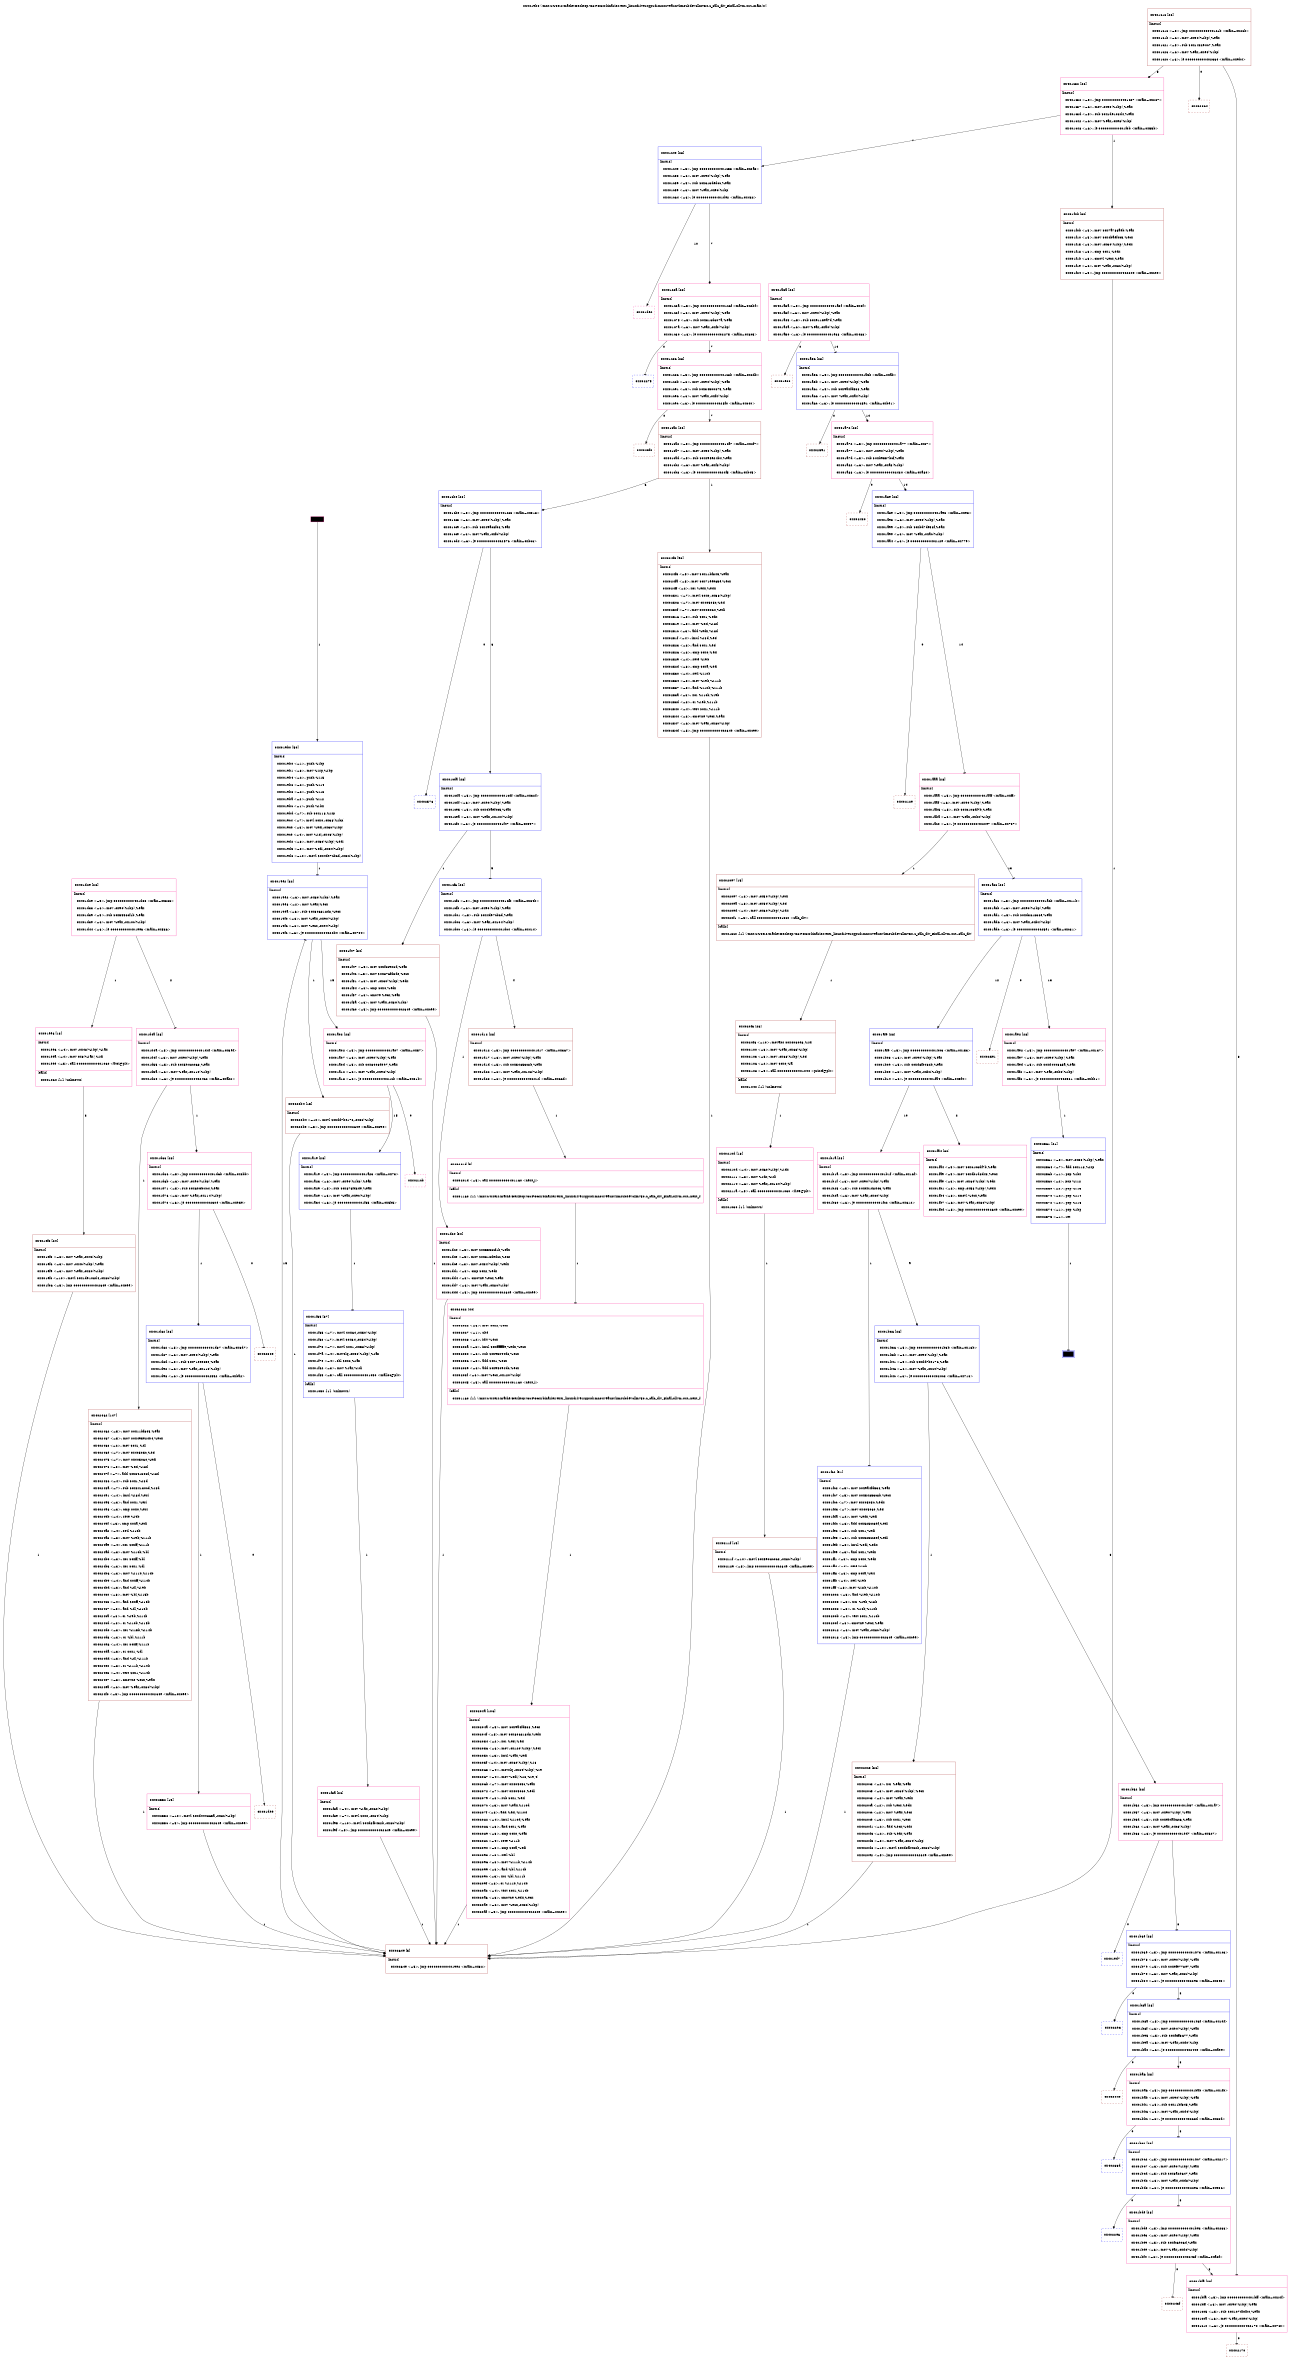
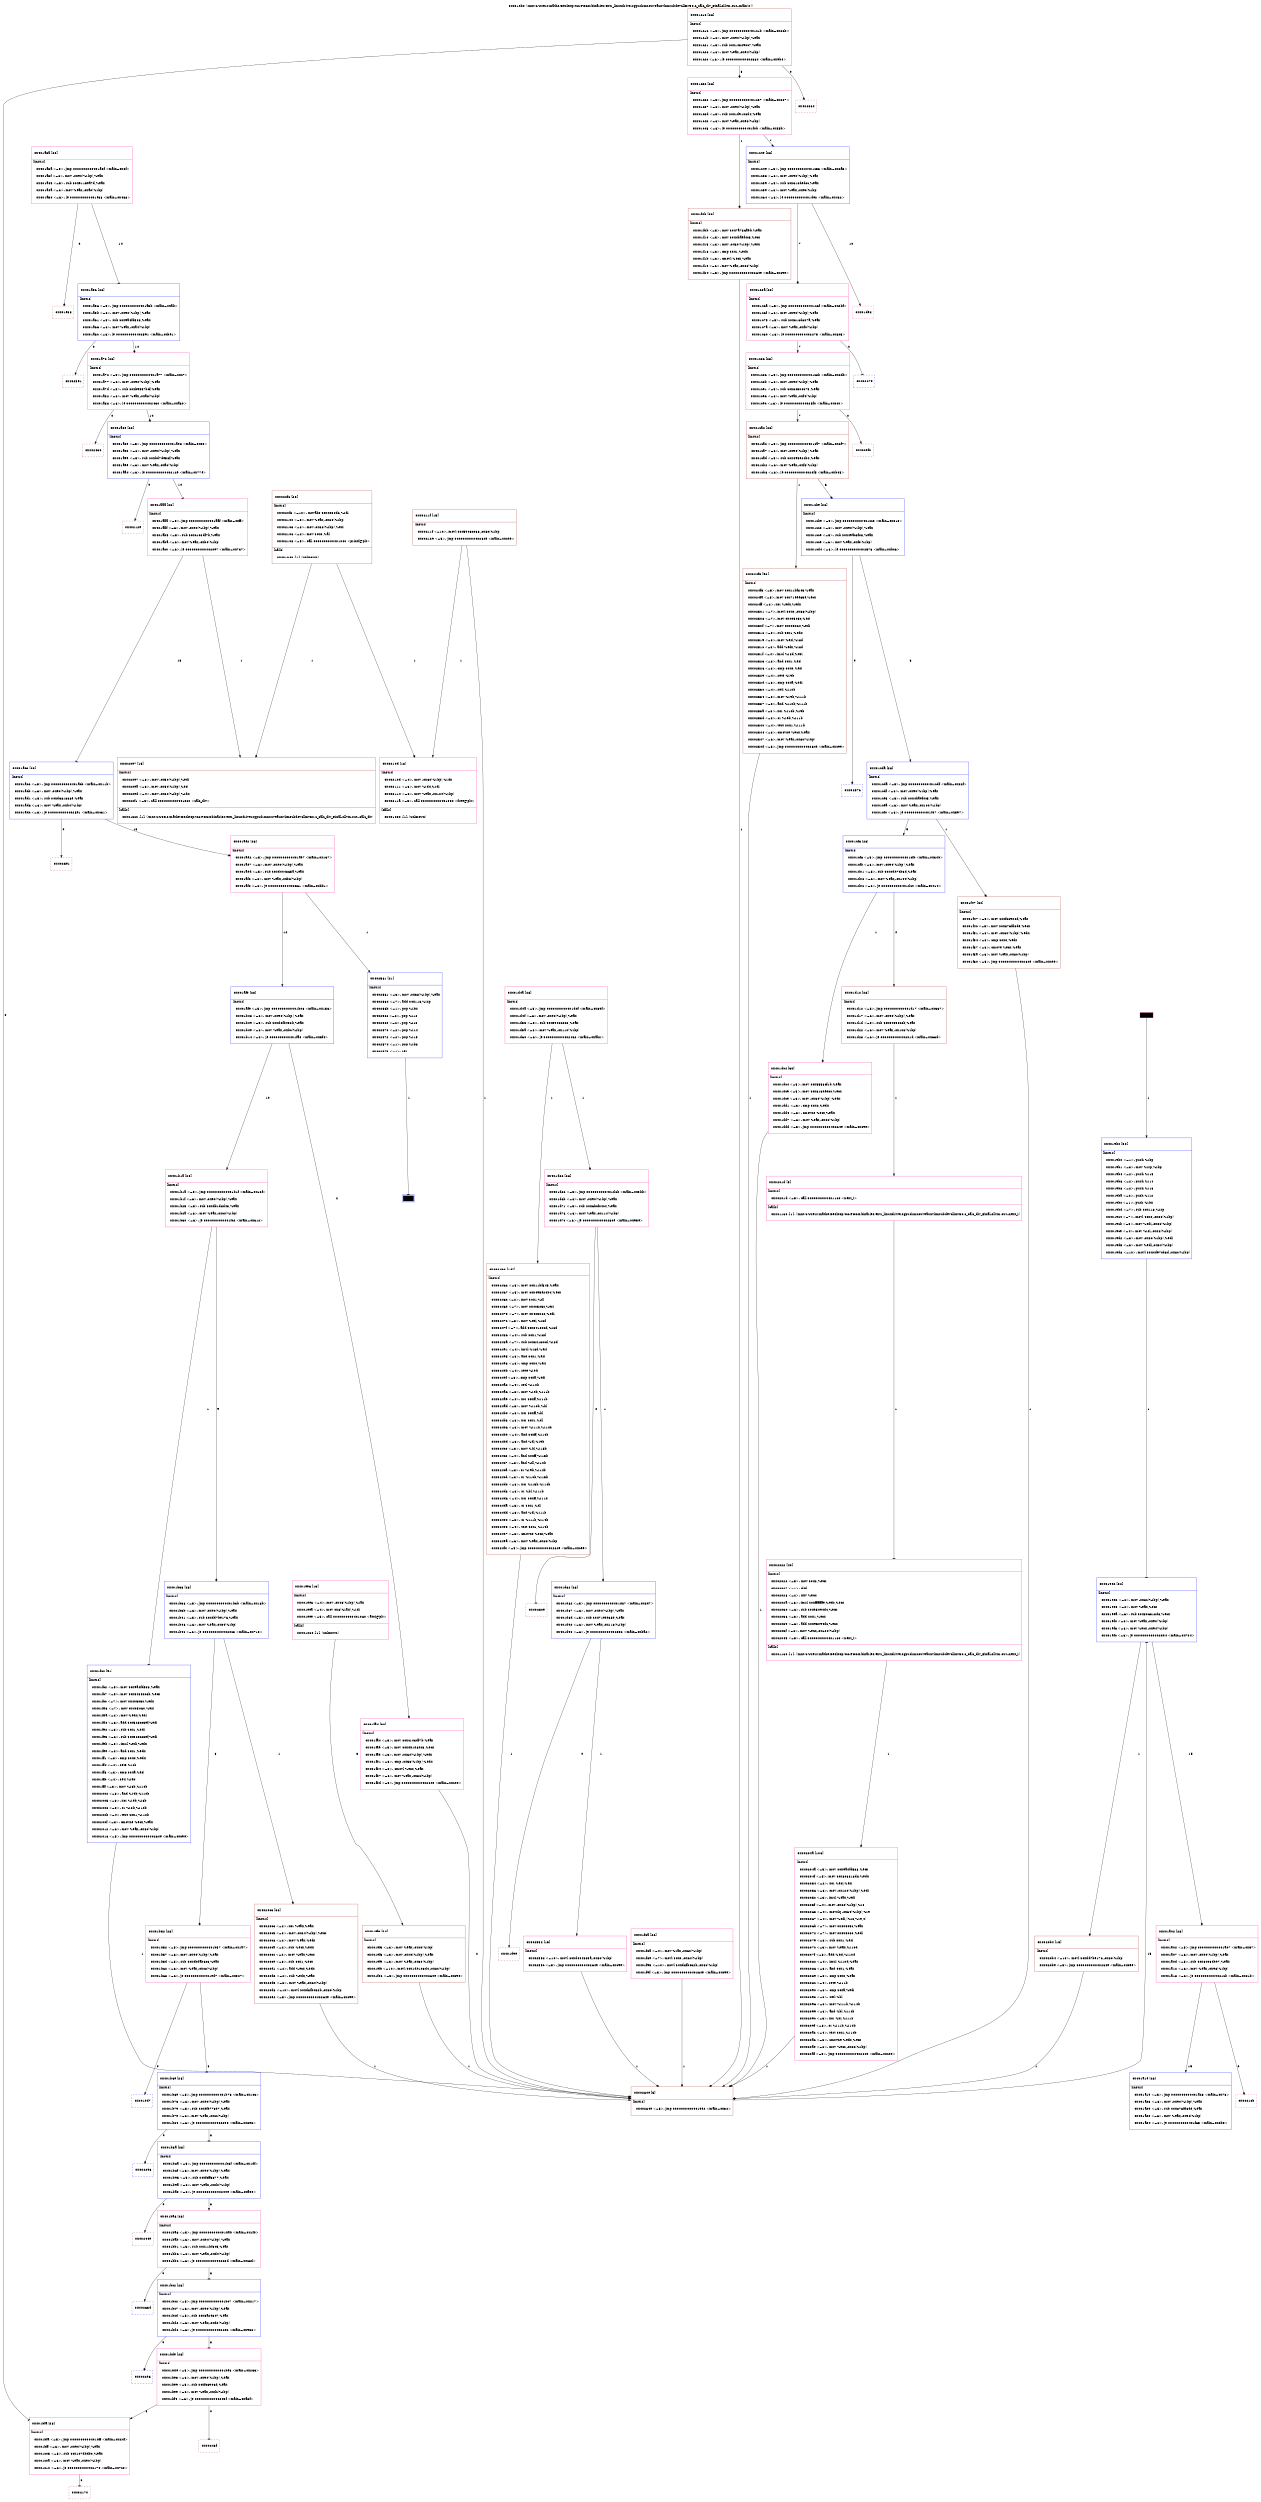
(490, 854) -> (906, 826)
(124, 907) -> none
(817, 979) -> (284, 659)
(968, 980) -> (282, 938)
(353, 1354) -> none
(765, 1374) -> (448, 650)
none -> (469, 2002)
